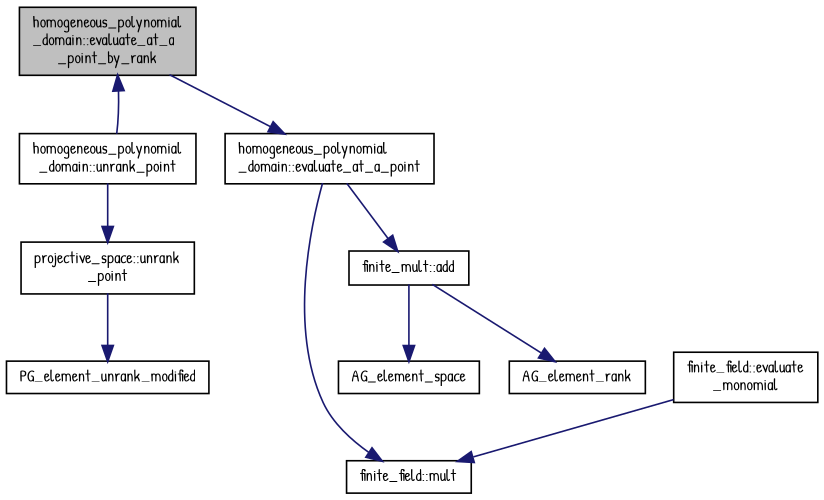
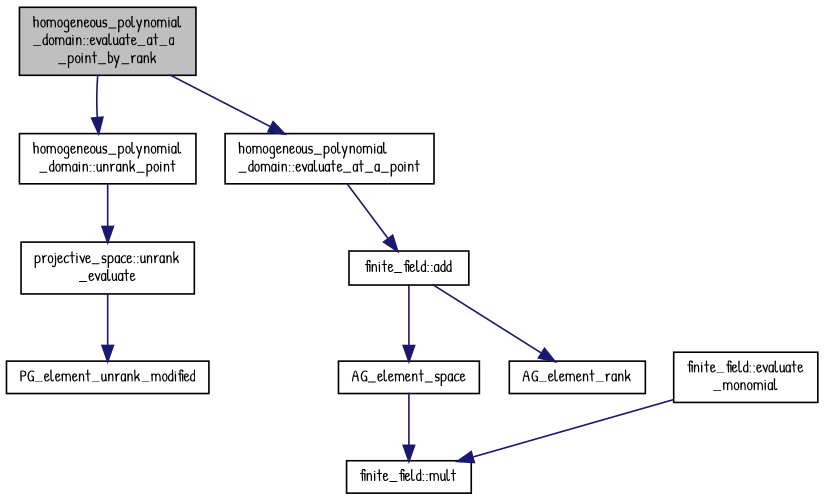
(118, 112) -> (97, 96)
(108, 268) -> (108, 268)
(409, 268) -> (409, 268)
(306, 327) -> (409, 419)
